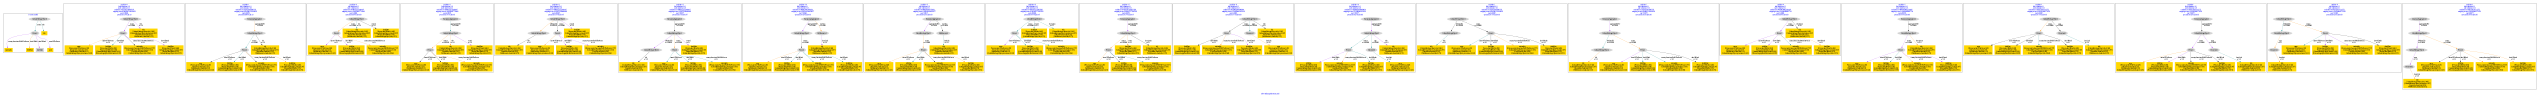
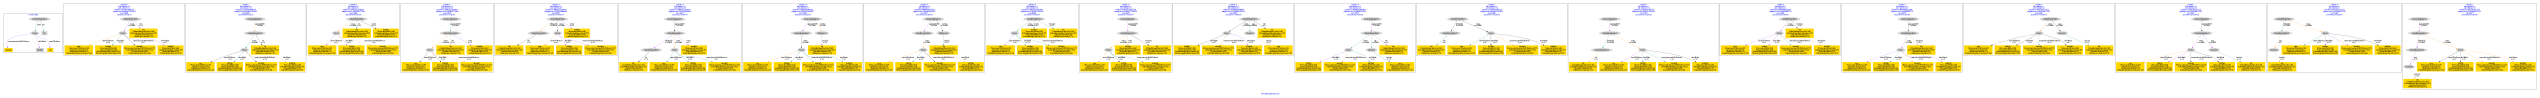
(44, 33) -> (44, 33)
(30, 50) -> none
